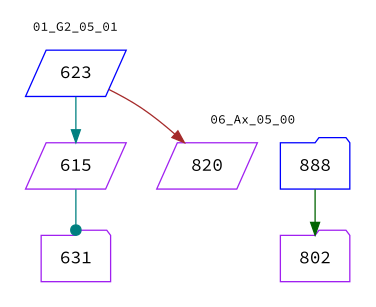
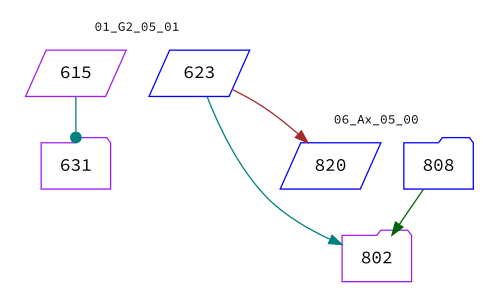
(76, 113) -> (250, 178)
(207, 166) -> (331, 166)
(315, 166) -> (439, 166)
